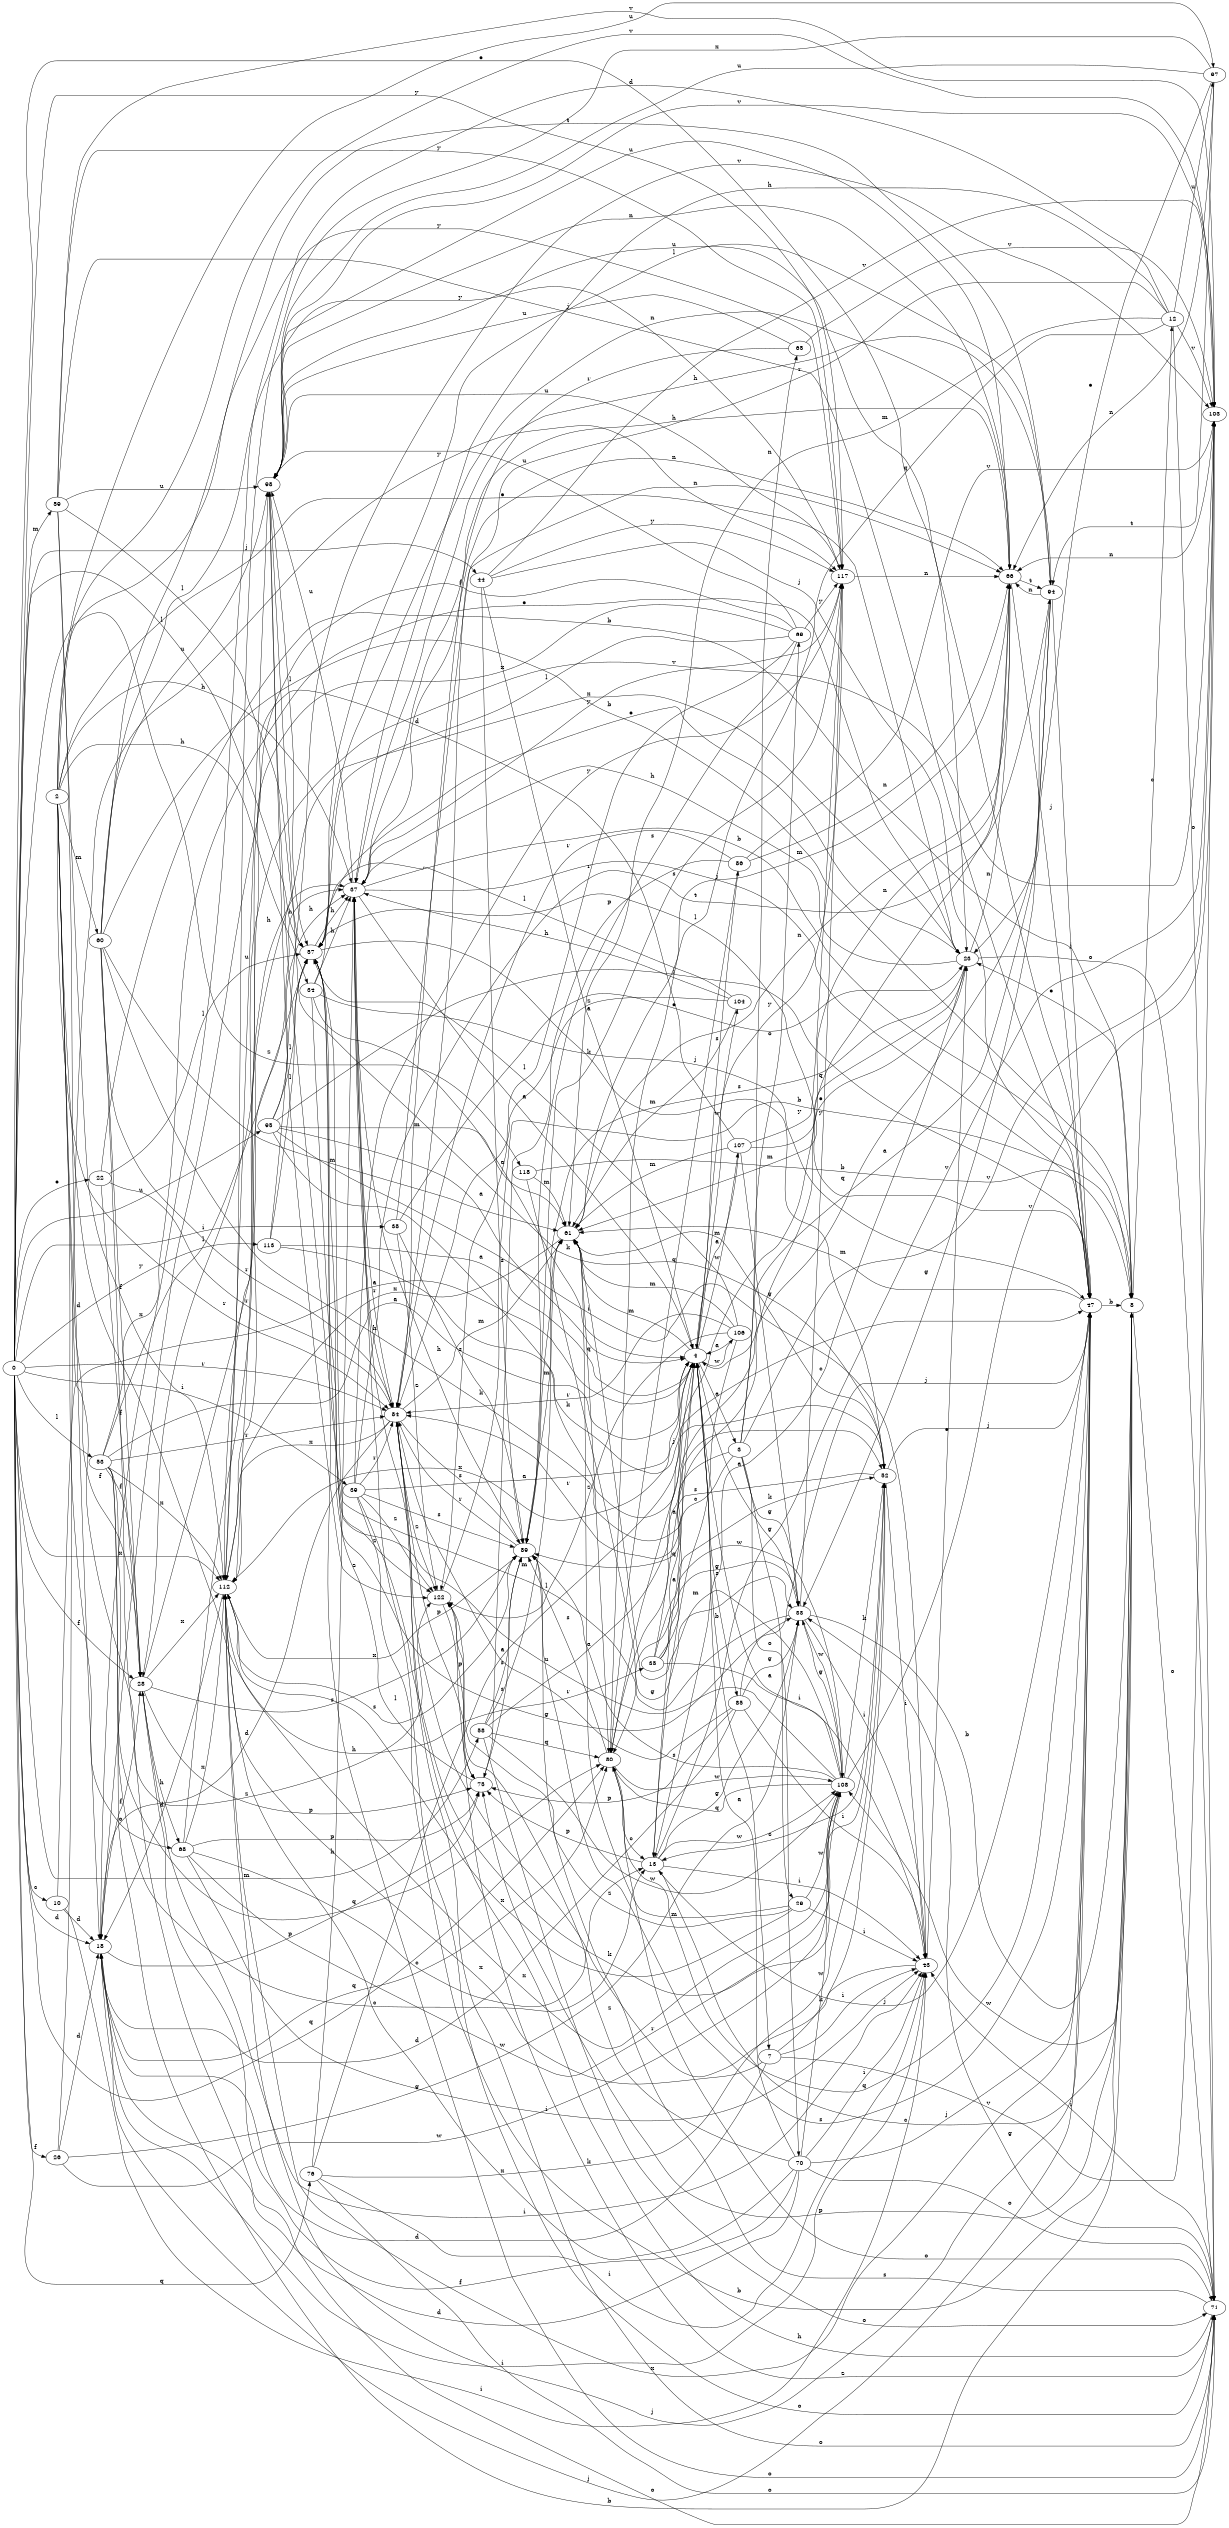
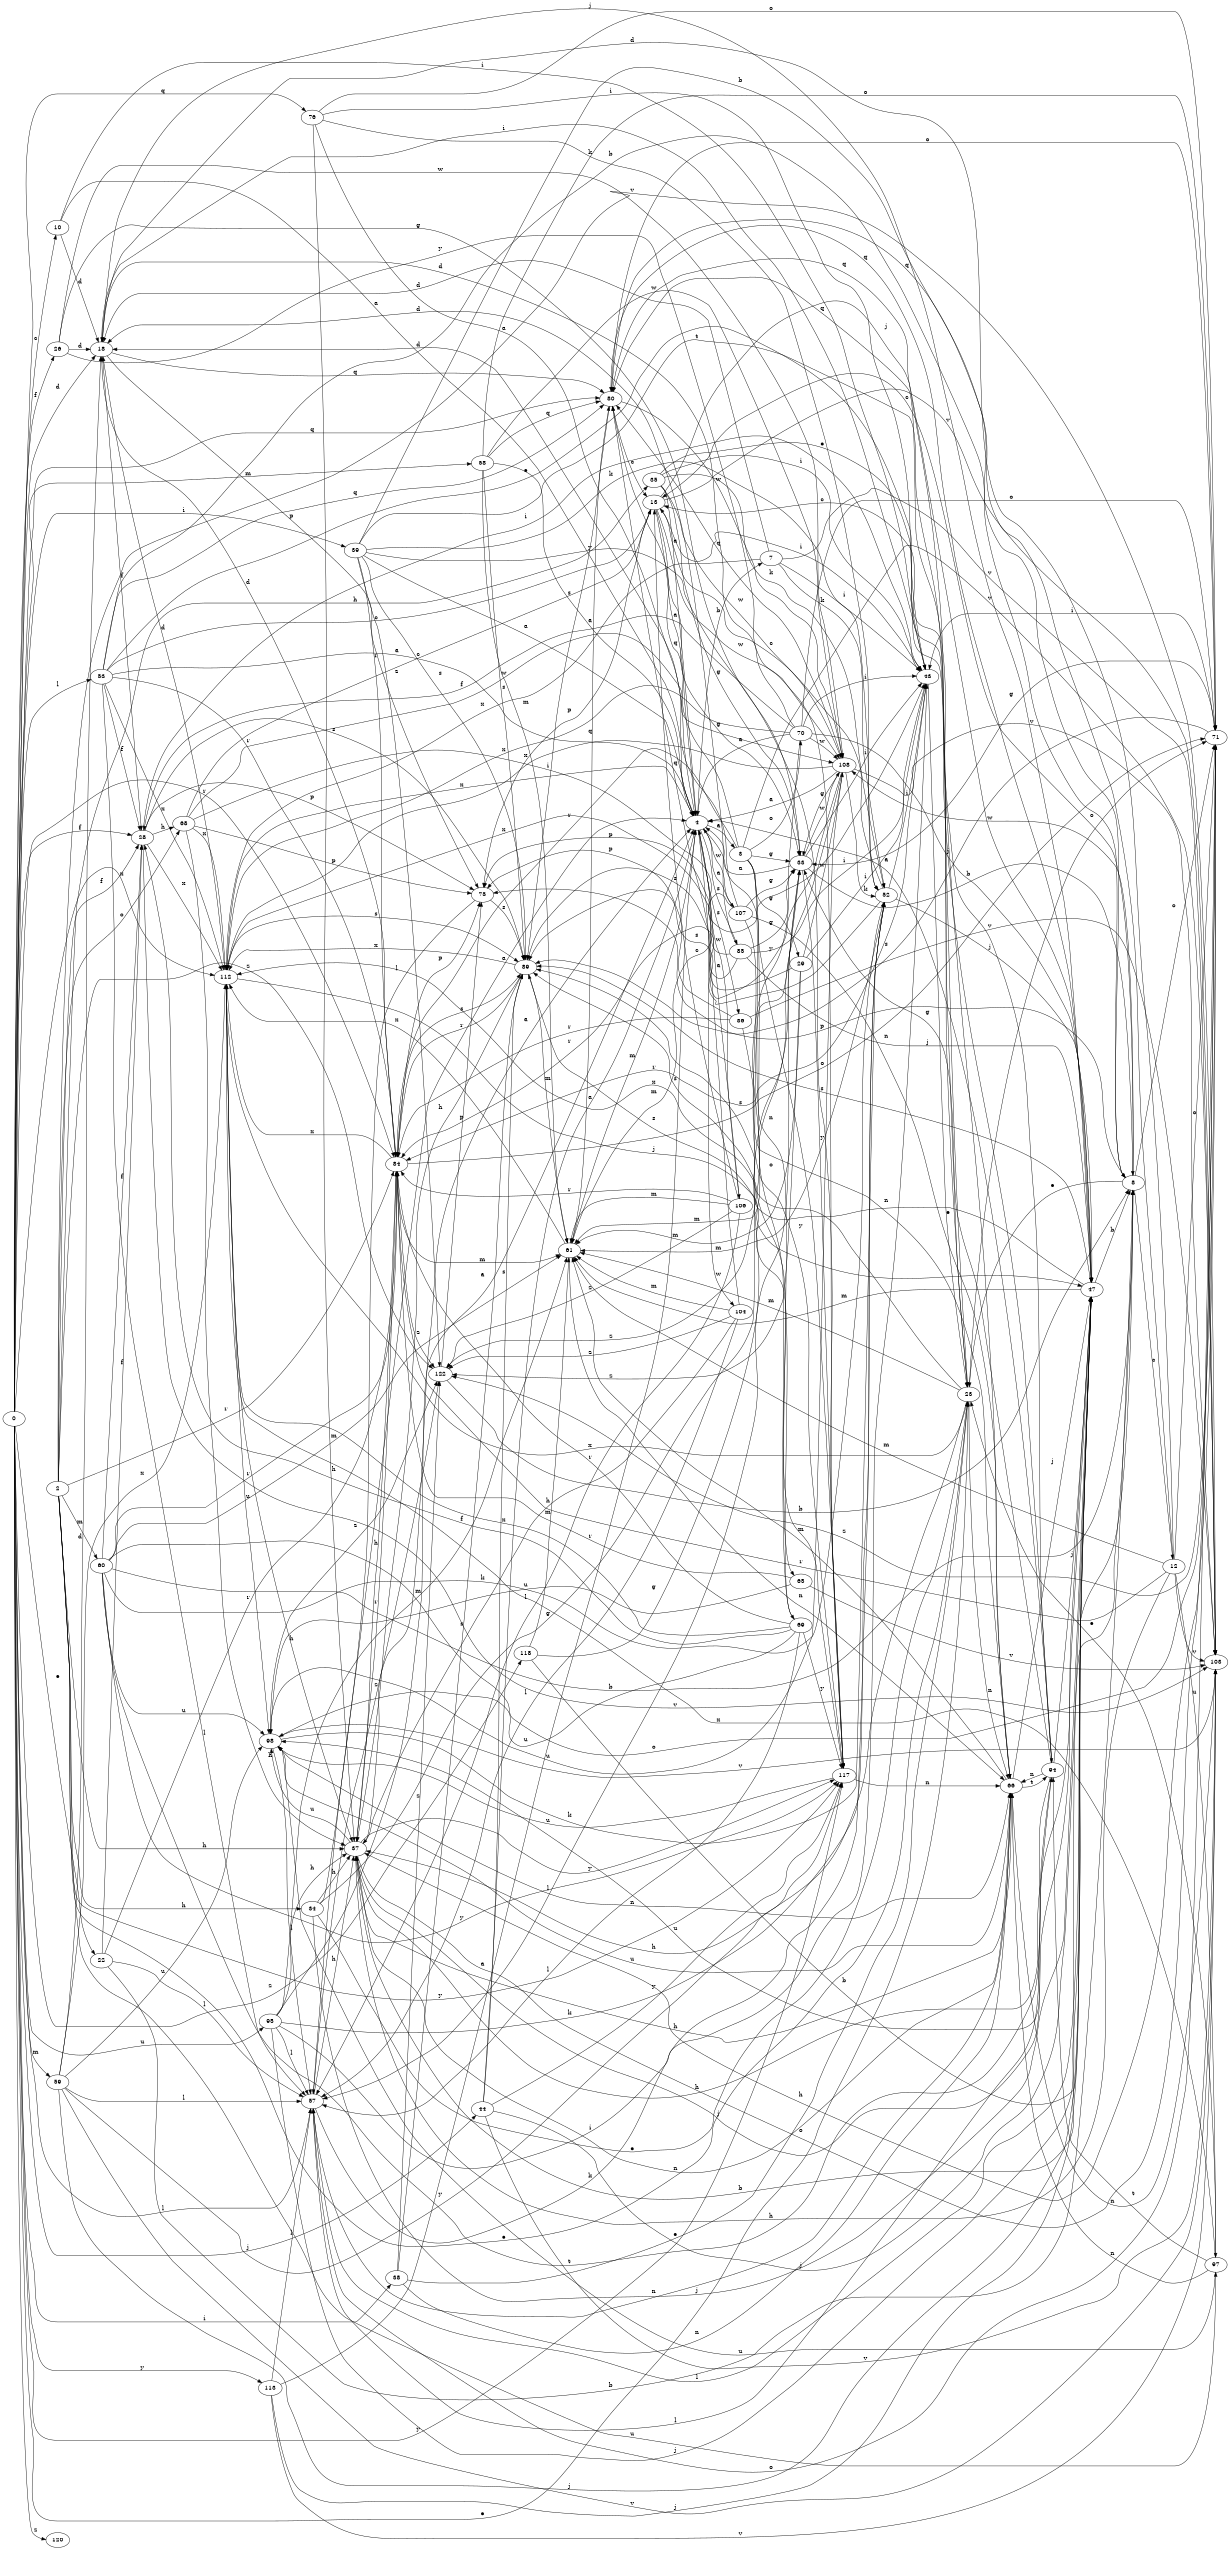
(669, 1309) -> (681, 812)
none -> (58, 2540)
